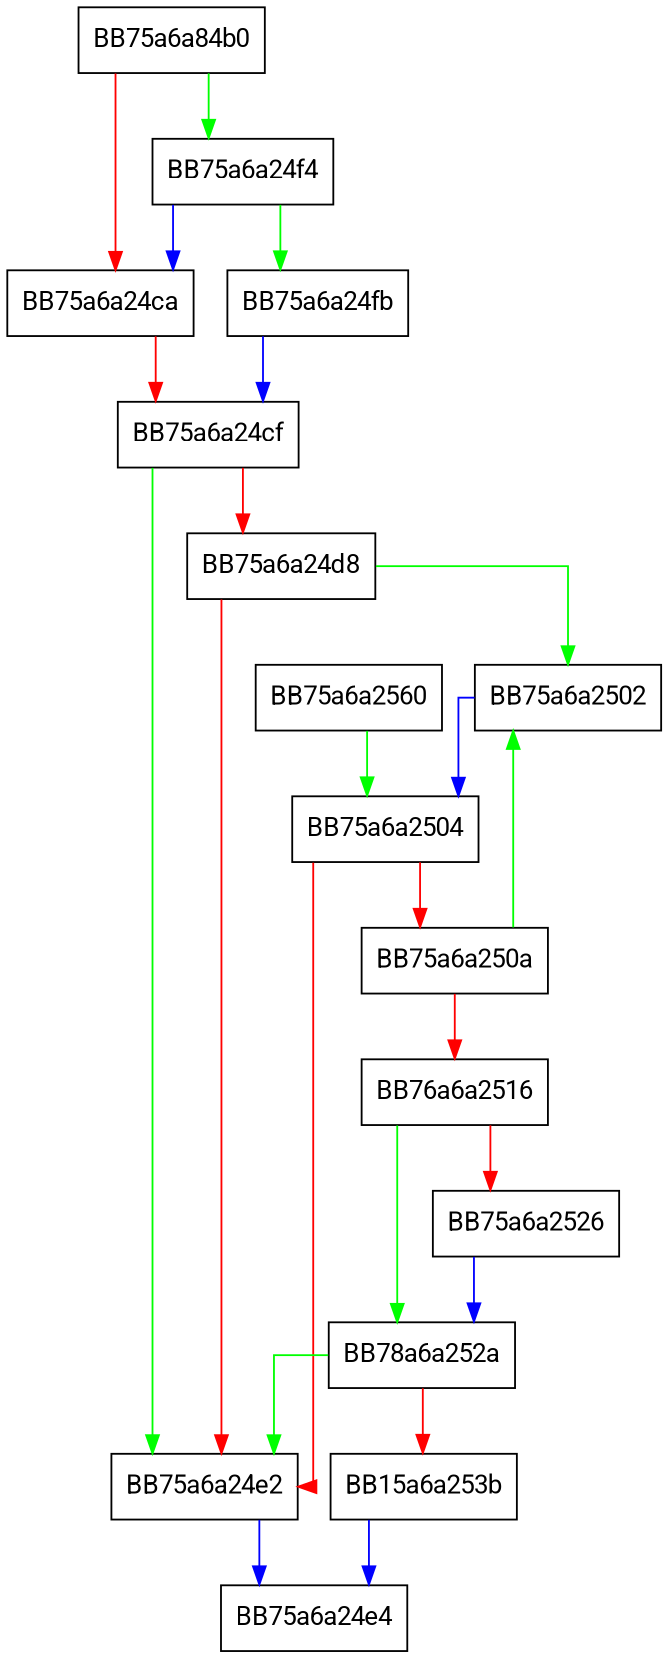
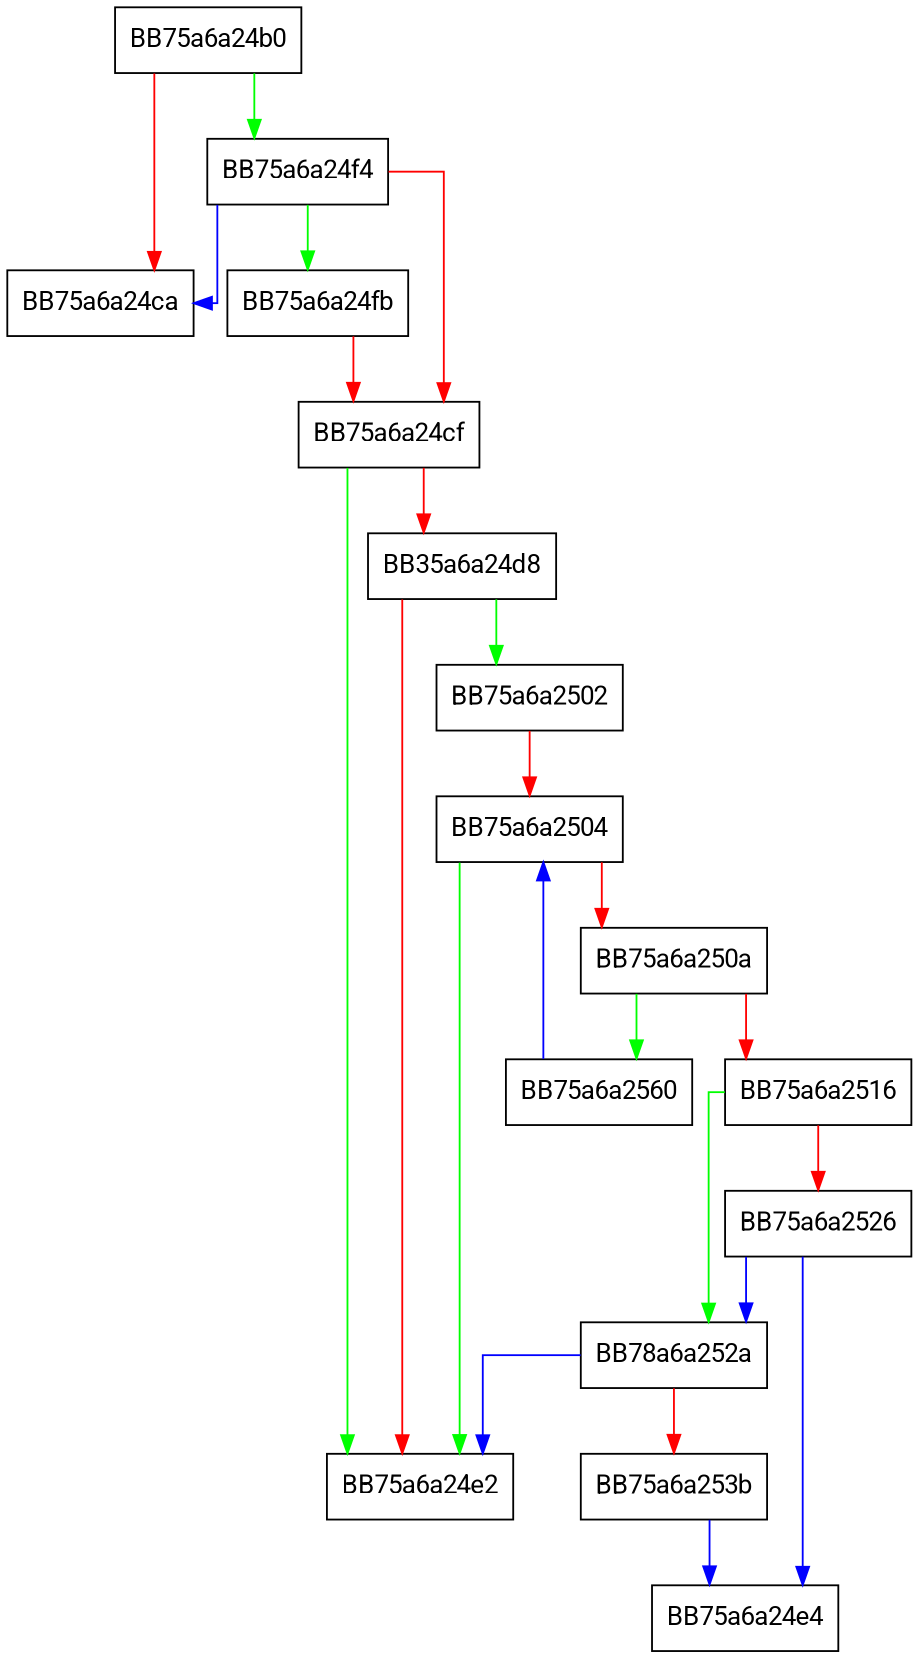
(172, 40) -> (208, 40)
(156, 360) -> (444, 250)
(263, 360) -> (353, 360)
(281, 566) -> (462, 566)
(458, 730) -> (530, 754)
(367, 754) -> (543, 970)
(513, 838) -> (636, 1017)
(455, 1092) -> (818, 1092)
(313, 1175) -> (460, 1149)
(274, 1368) -> (492, 1355)
(424, 1487) -> (674, 1487)
(259, 1543) -> (803, 1412)
